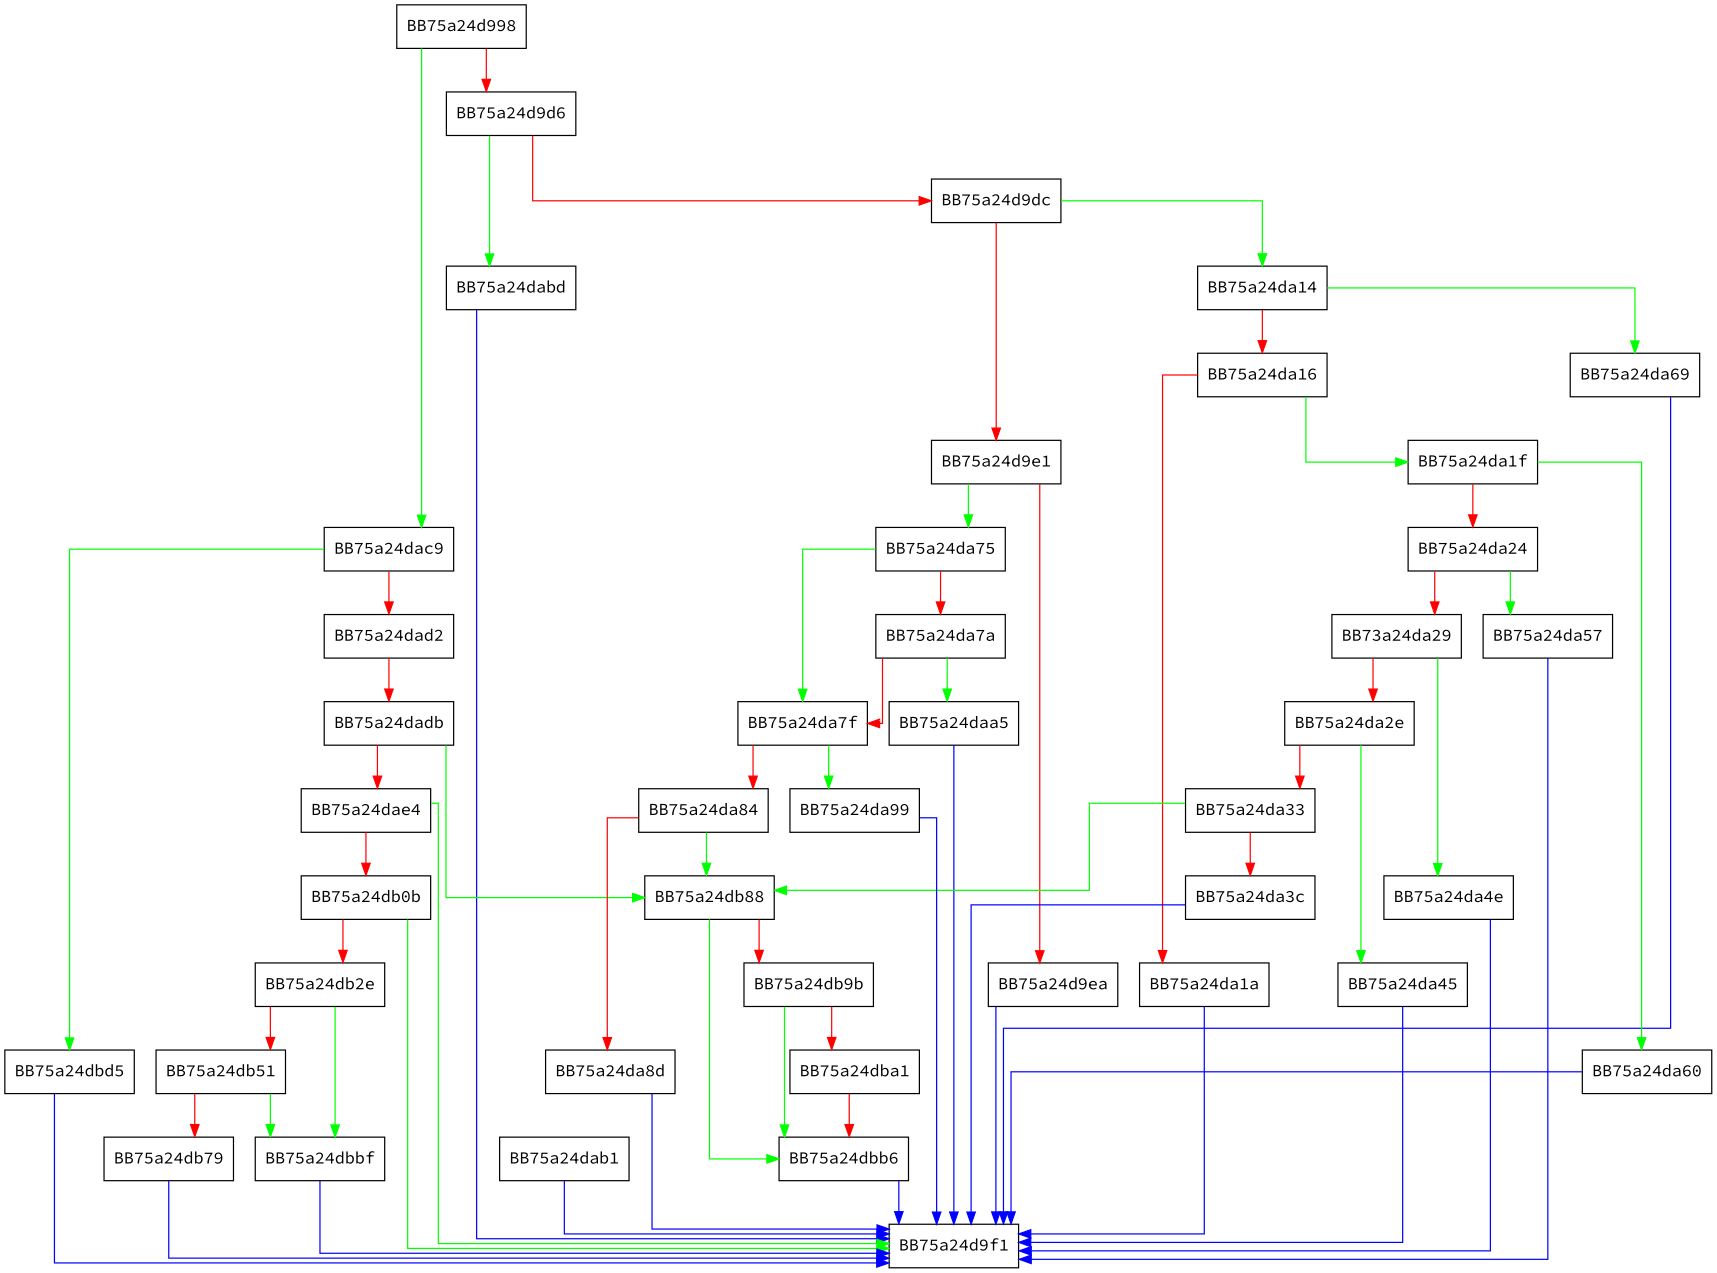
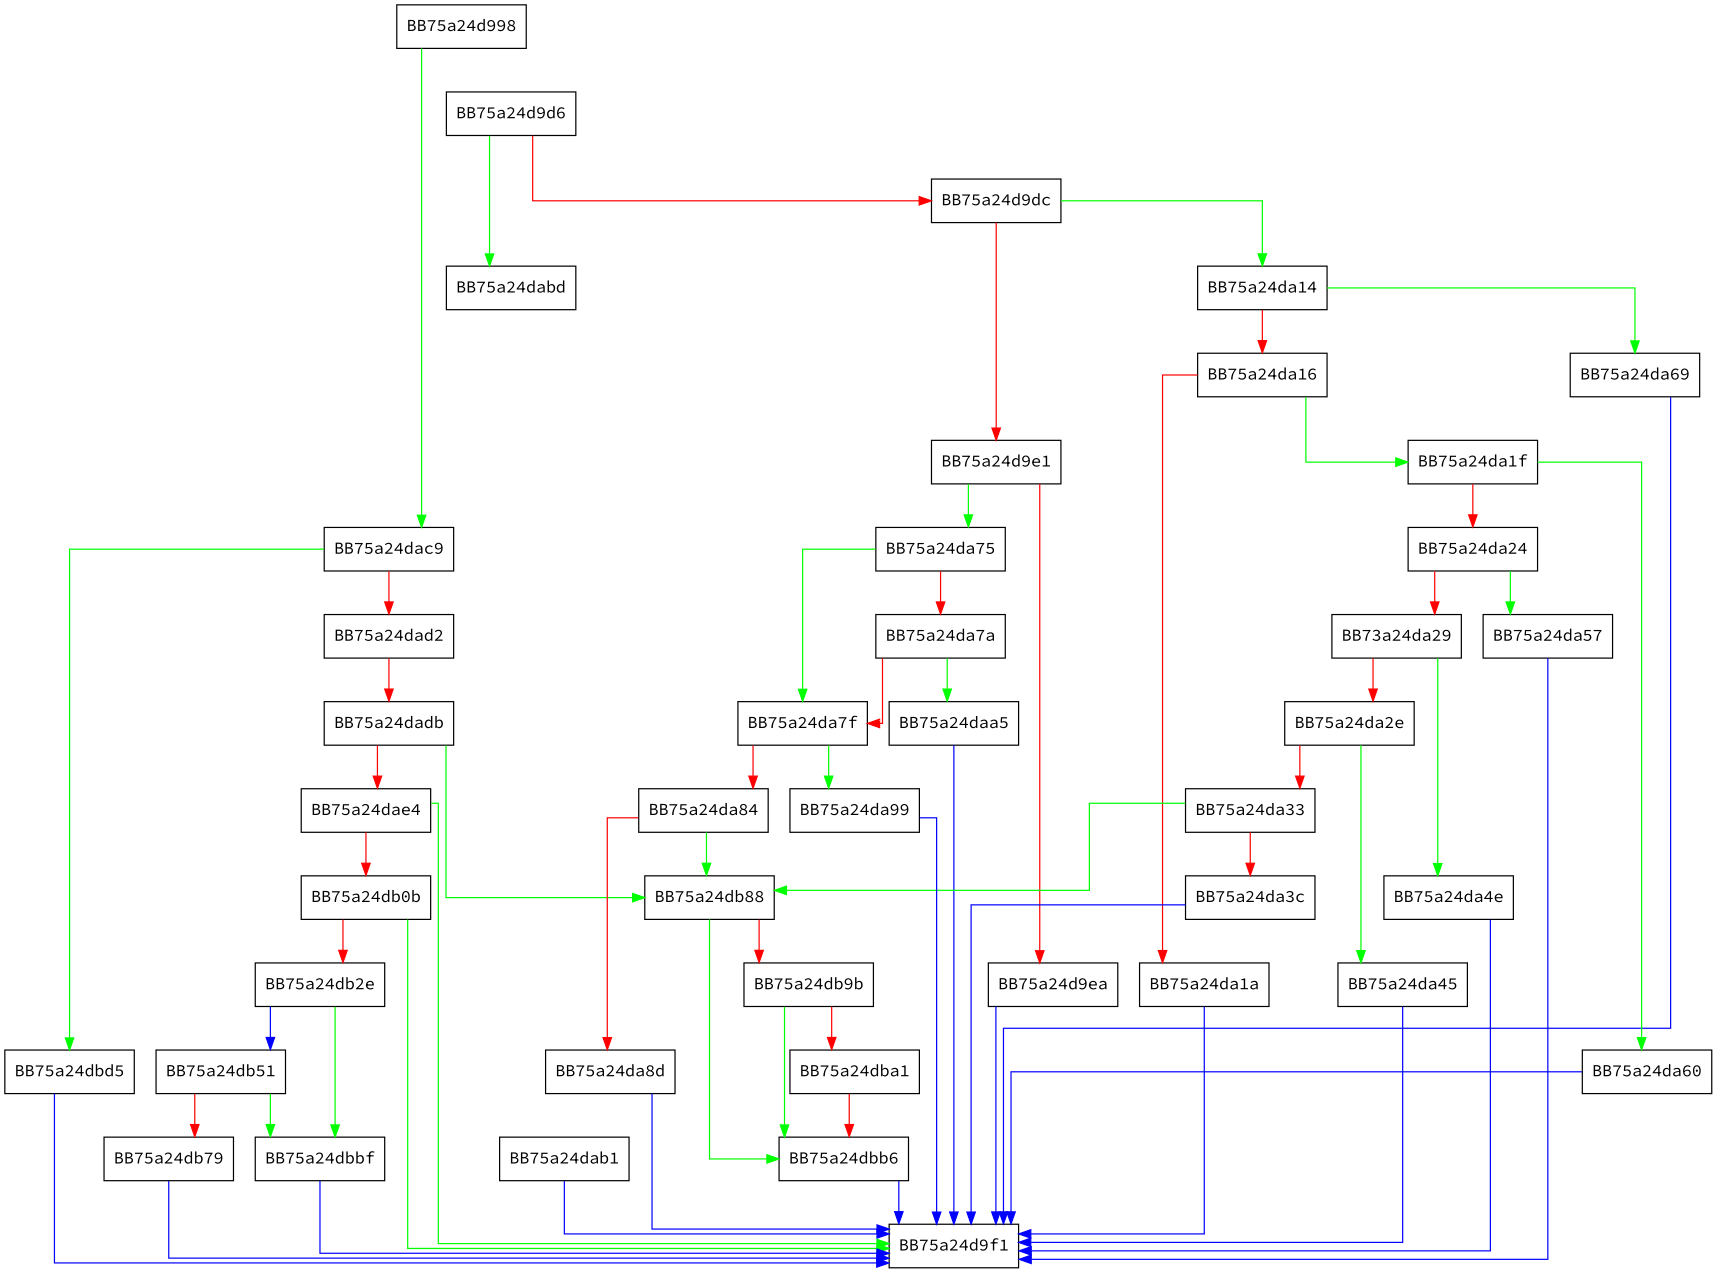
(486, 64) -> none
(477, 975) -> none
(270, 1022) -> (270, 1022)
